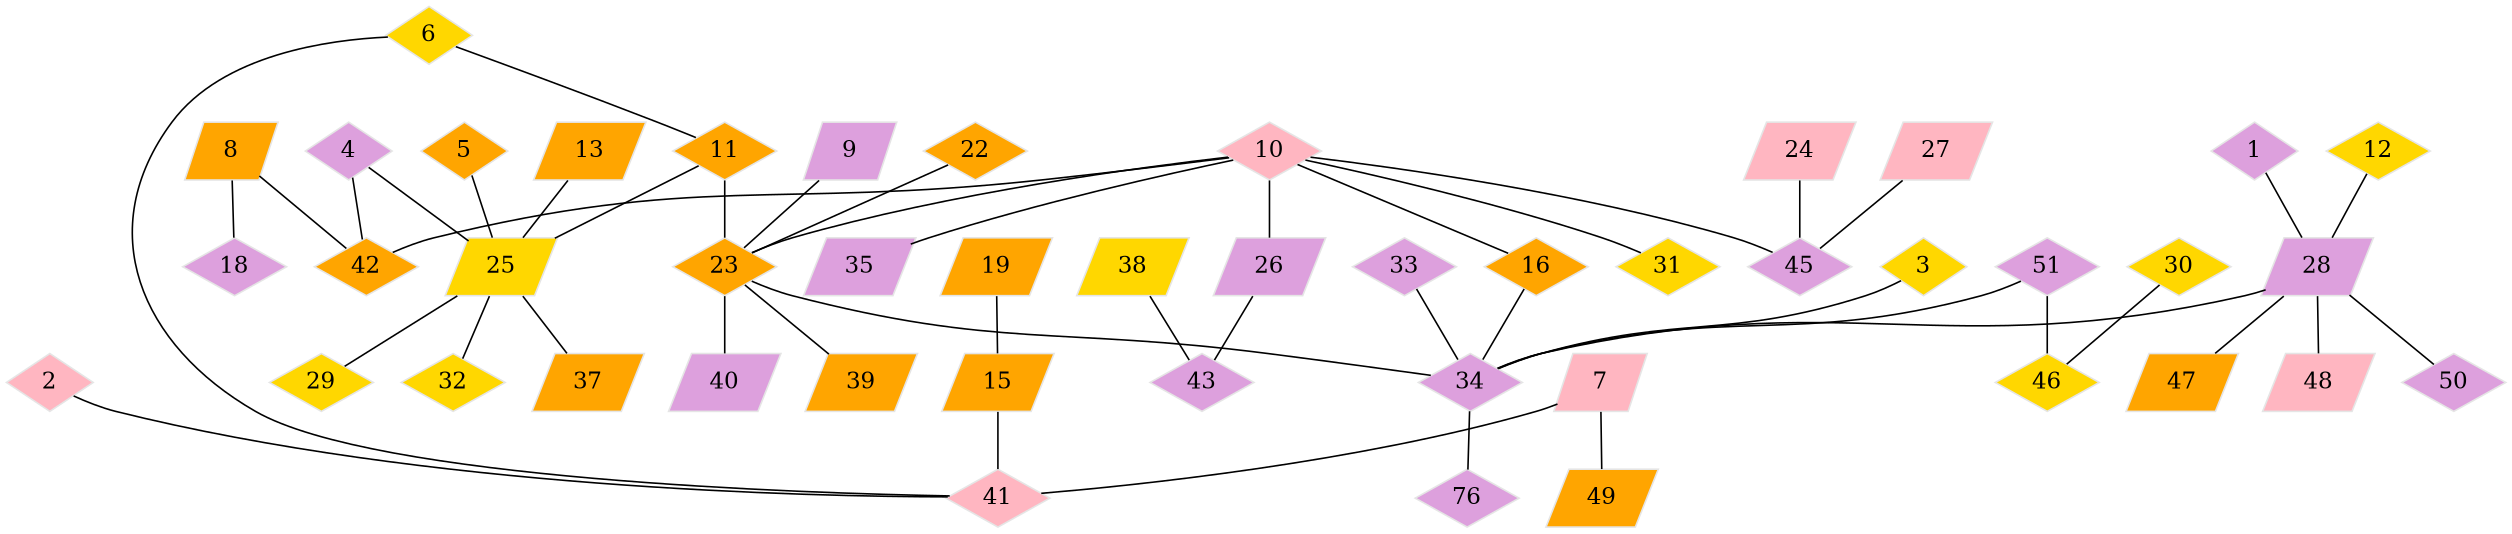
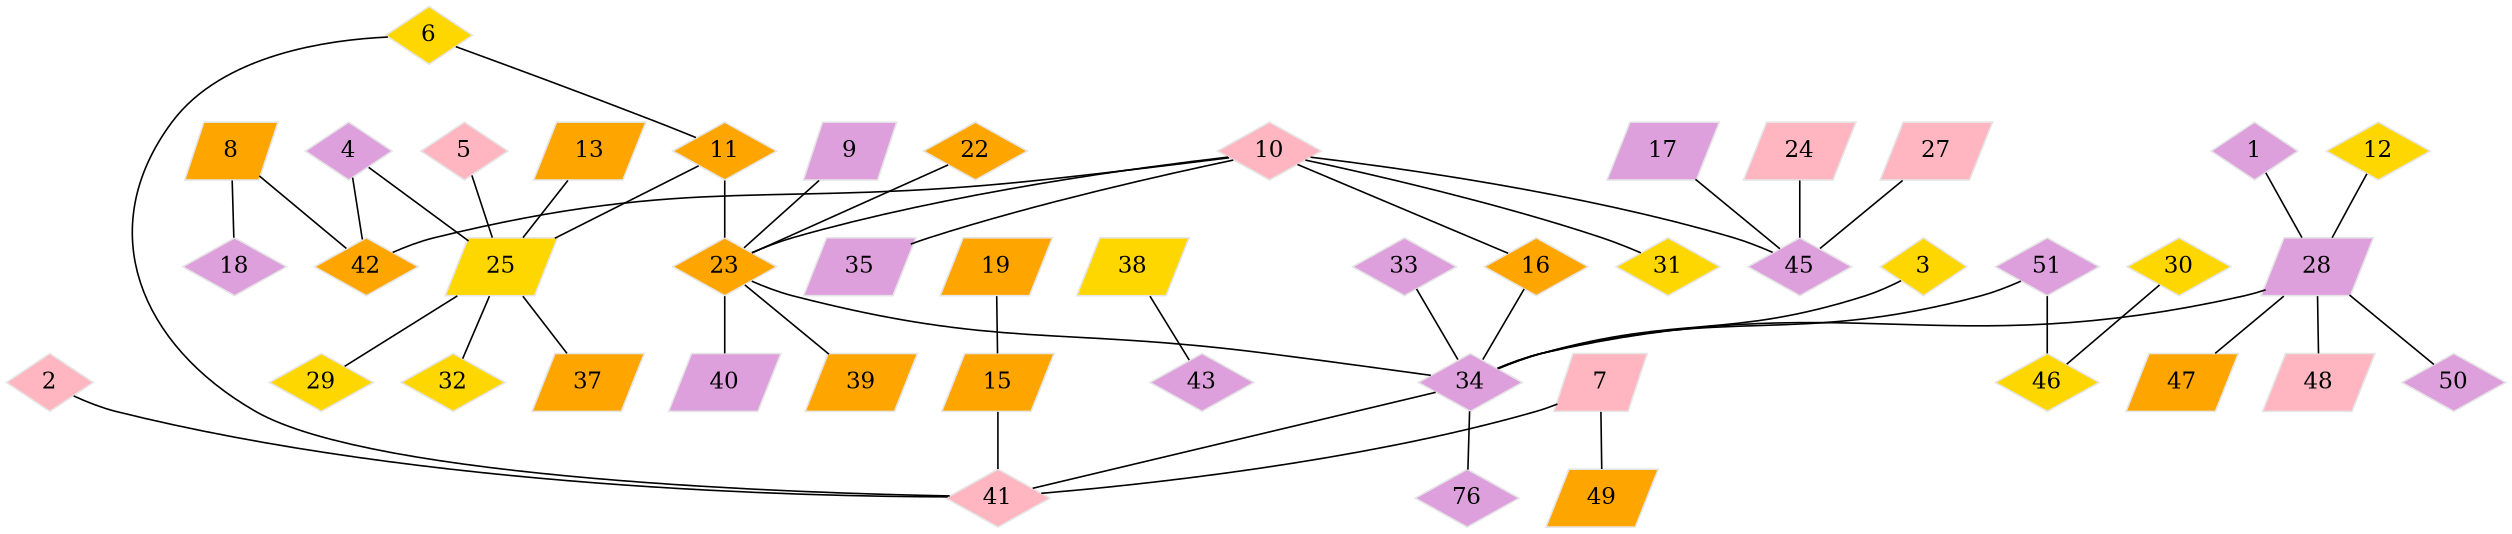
(464, 151) -> (464, 151)
none -> (1663, 151)
(1269, 267) -> none
none -> (1234, 440)
